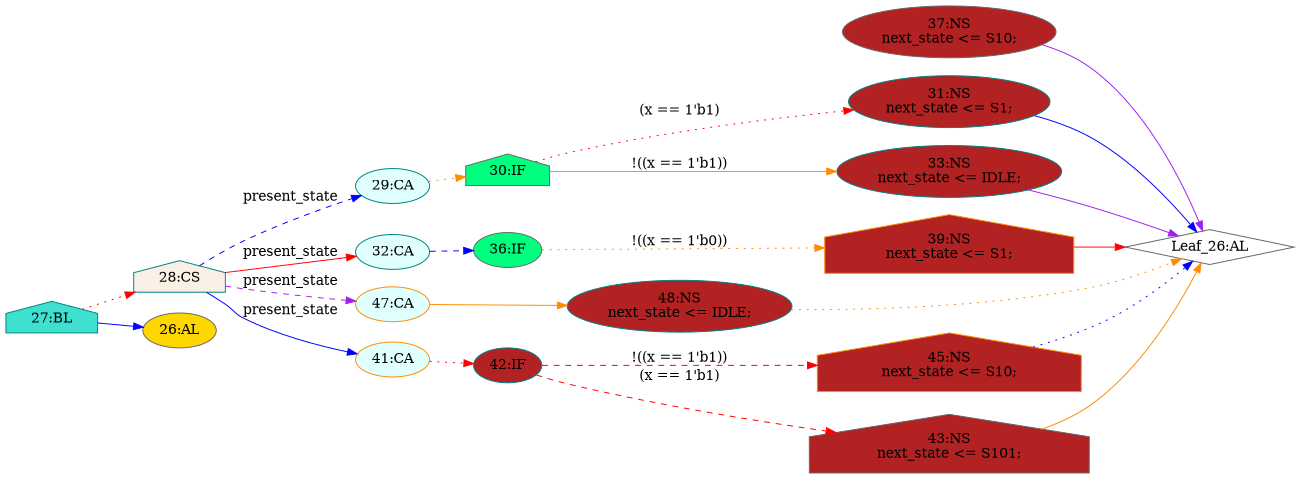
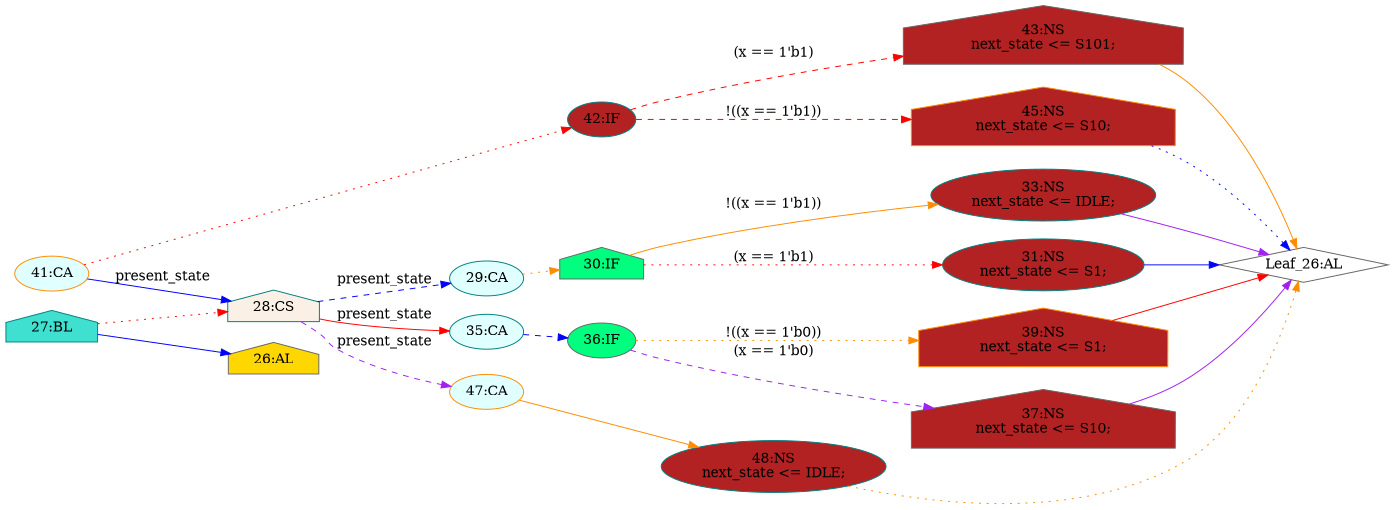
(949, 32) -> (1043, 422)
(393, 252) -> (487, 332)
(180, 330) -> (274, 360)
(273, 331) -> (154, 289)
none -> (776, 383)
